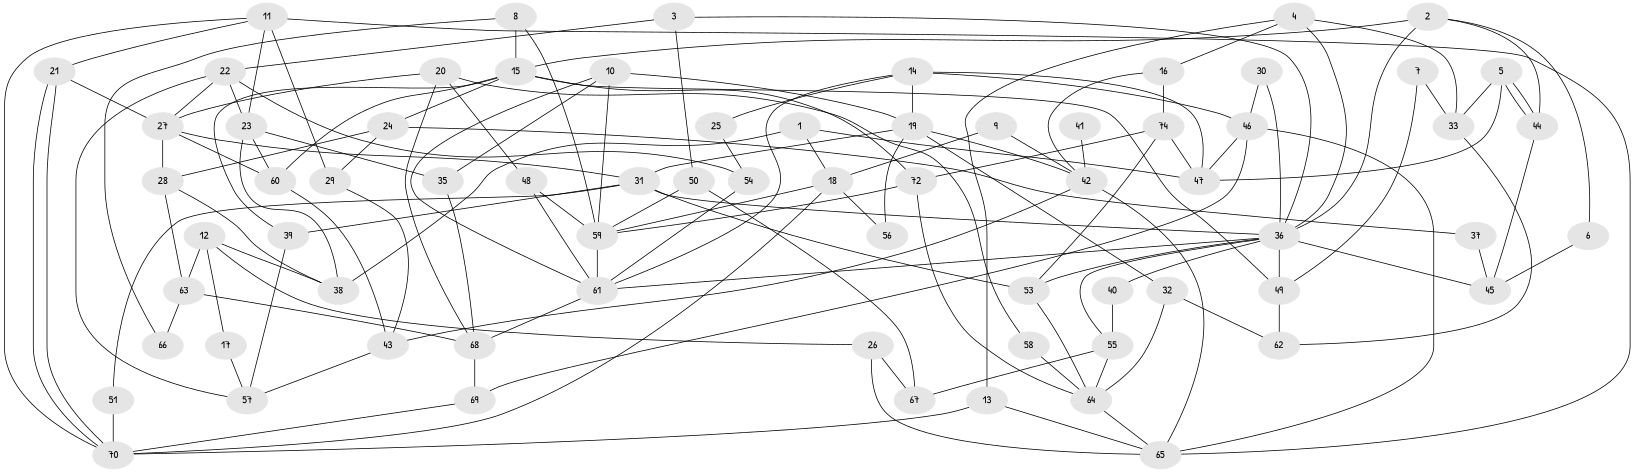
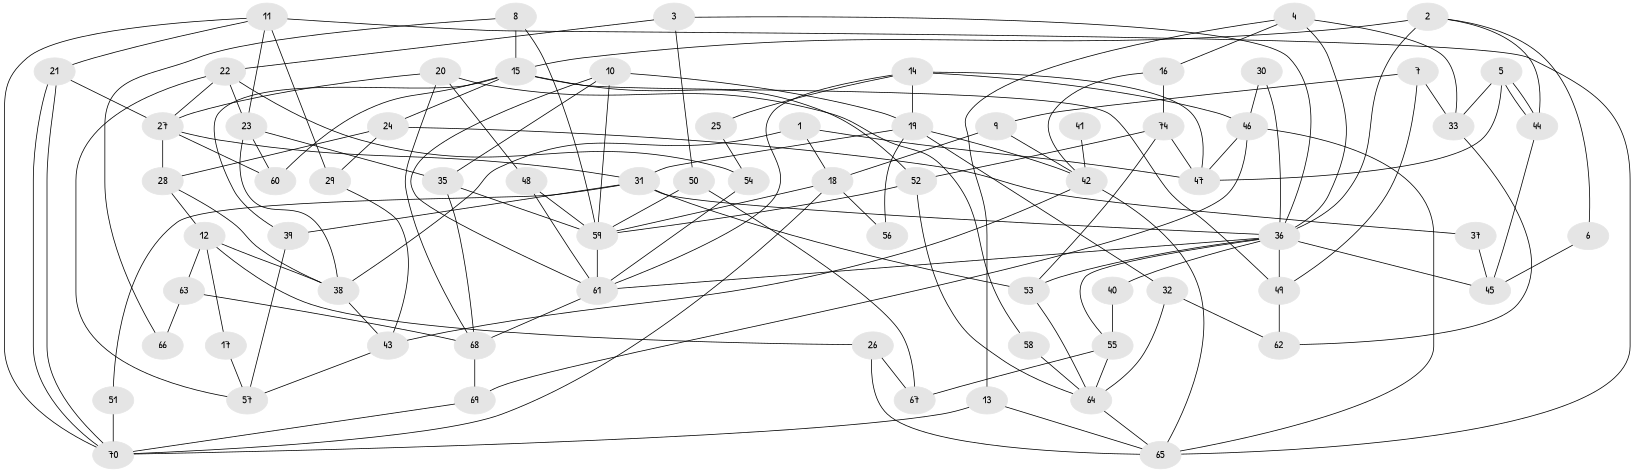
none -> (1206, 95)
(916, 181) -> (916, 181)
none -> (520, 209)
(173, 236) -> (184, 209)
(354, 250) -> (363, 318)
